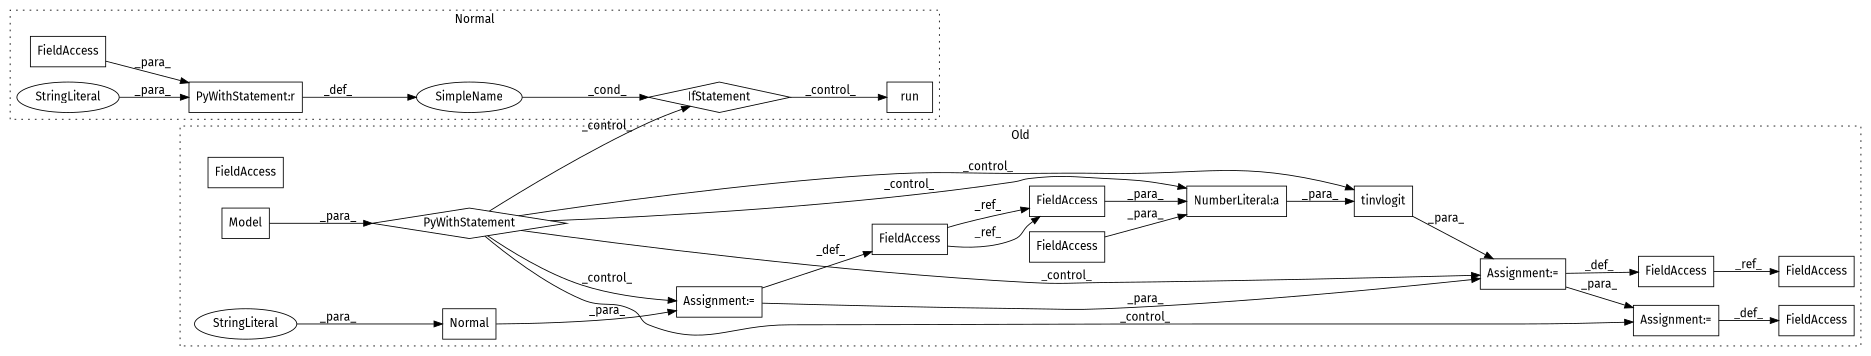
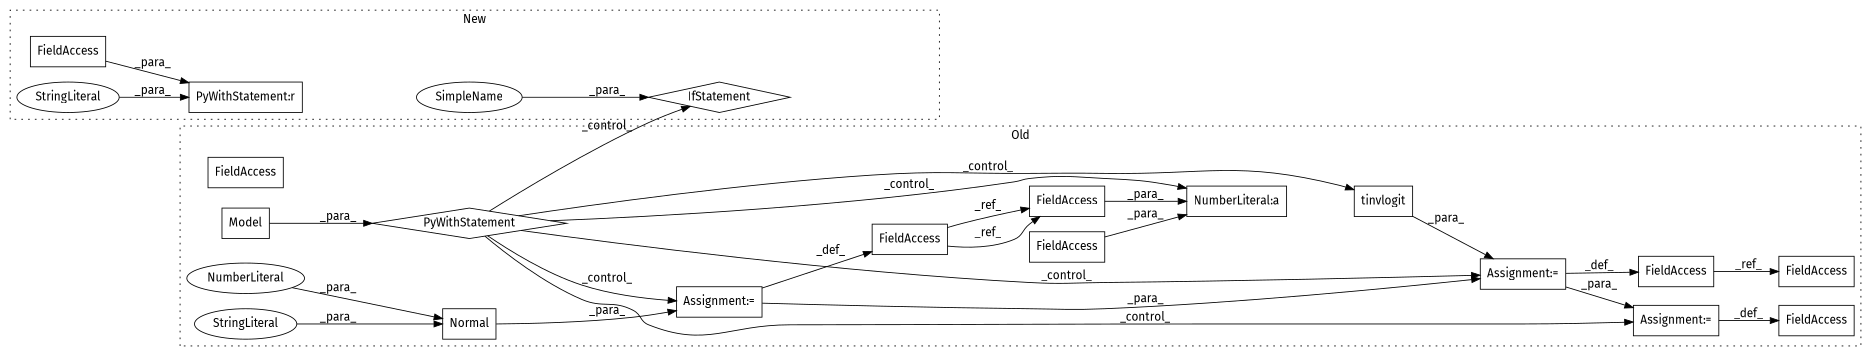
(475, 20) -> (475, 20)
(608, 91) -> (608, 91)
(355, 97) -> none
(910, 97) -> none
(1316, 201) -> none
none -> (246, 278)
